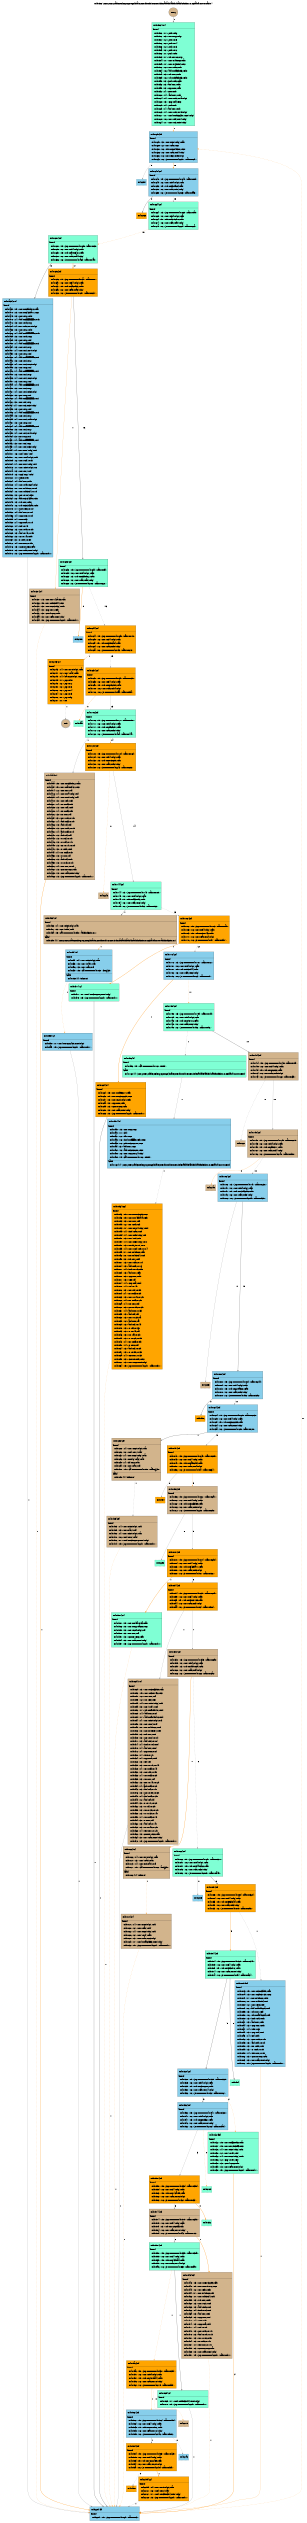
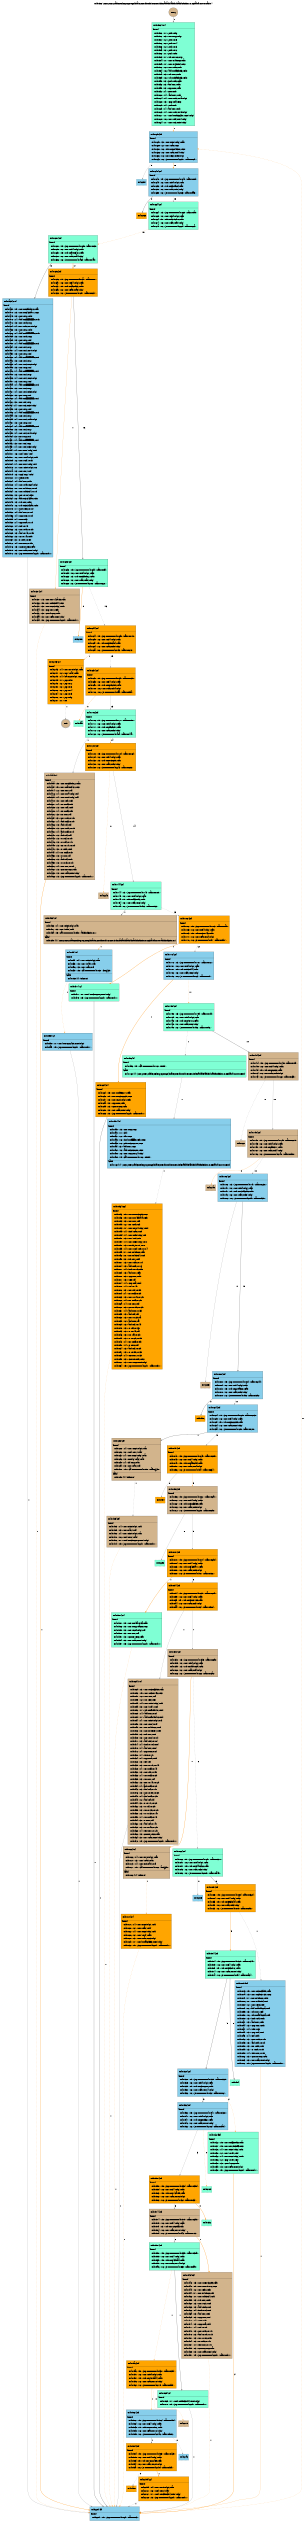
(146, 1931) -> (146, 1931)
